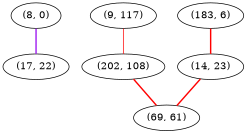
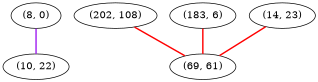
(123, 16) -> none
(211, 41) -> (203, 41)
(36, 67) -> (36, 67)
